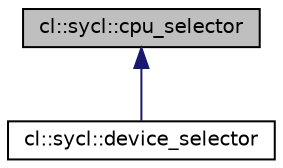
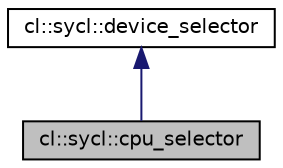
(141, 95) -> (141, 95)
